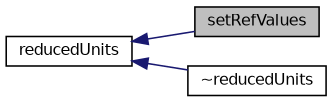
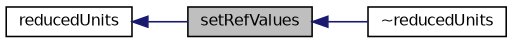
(168, 67) -> (348, 22)
